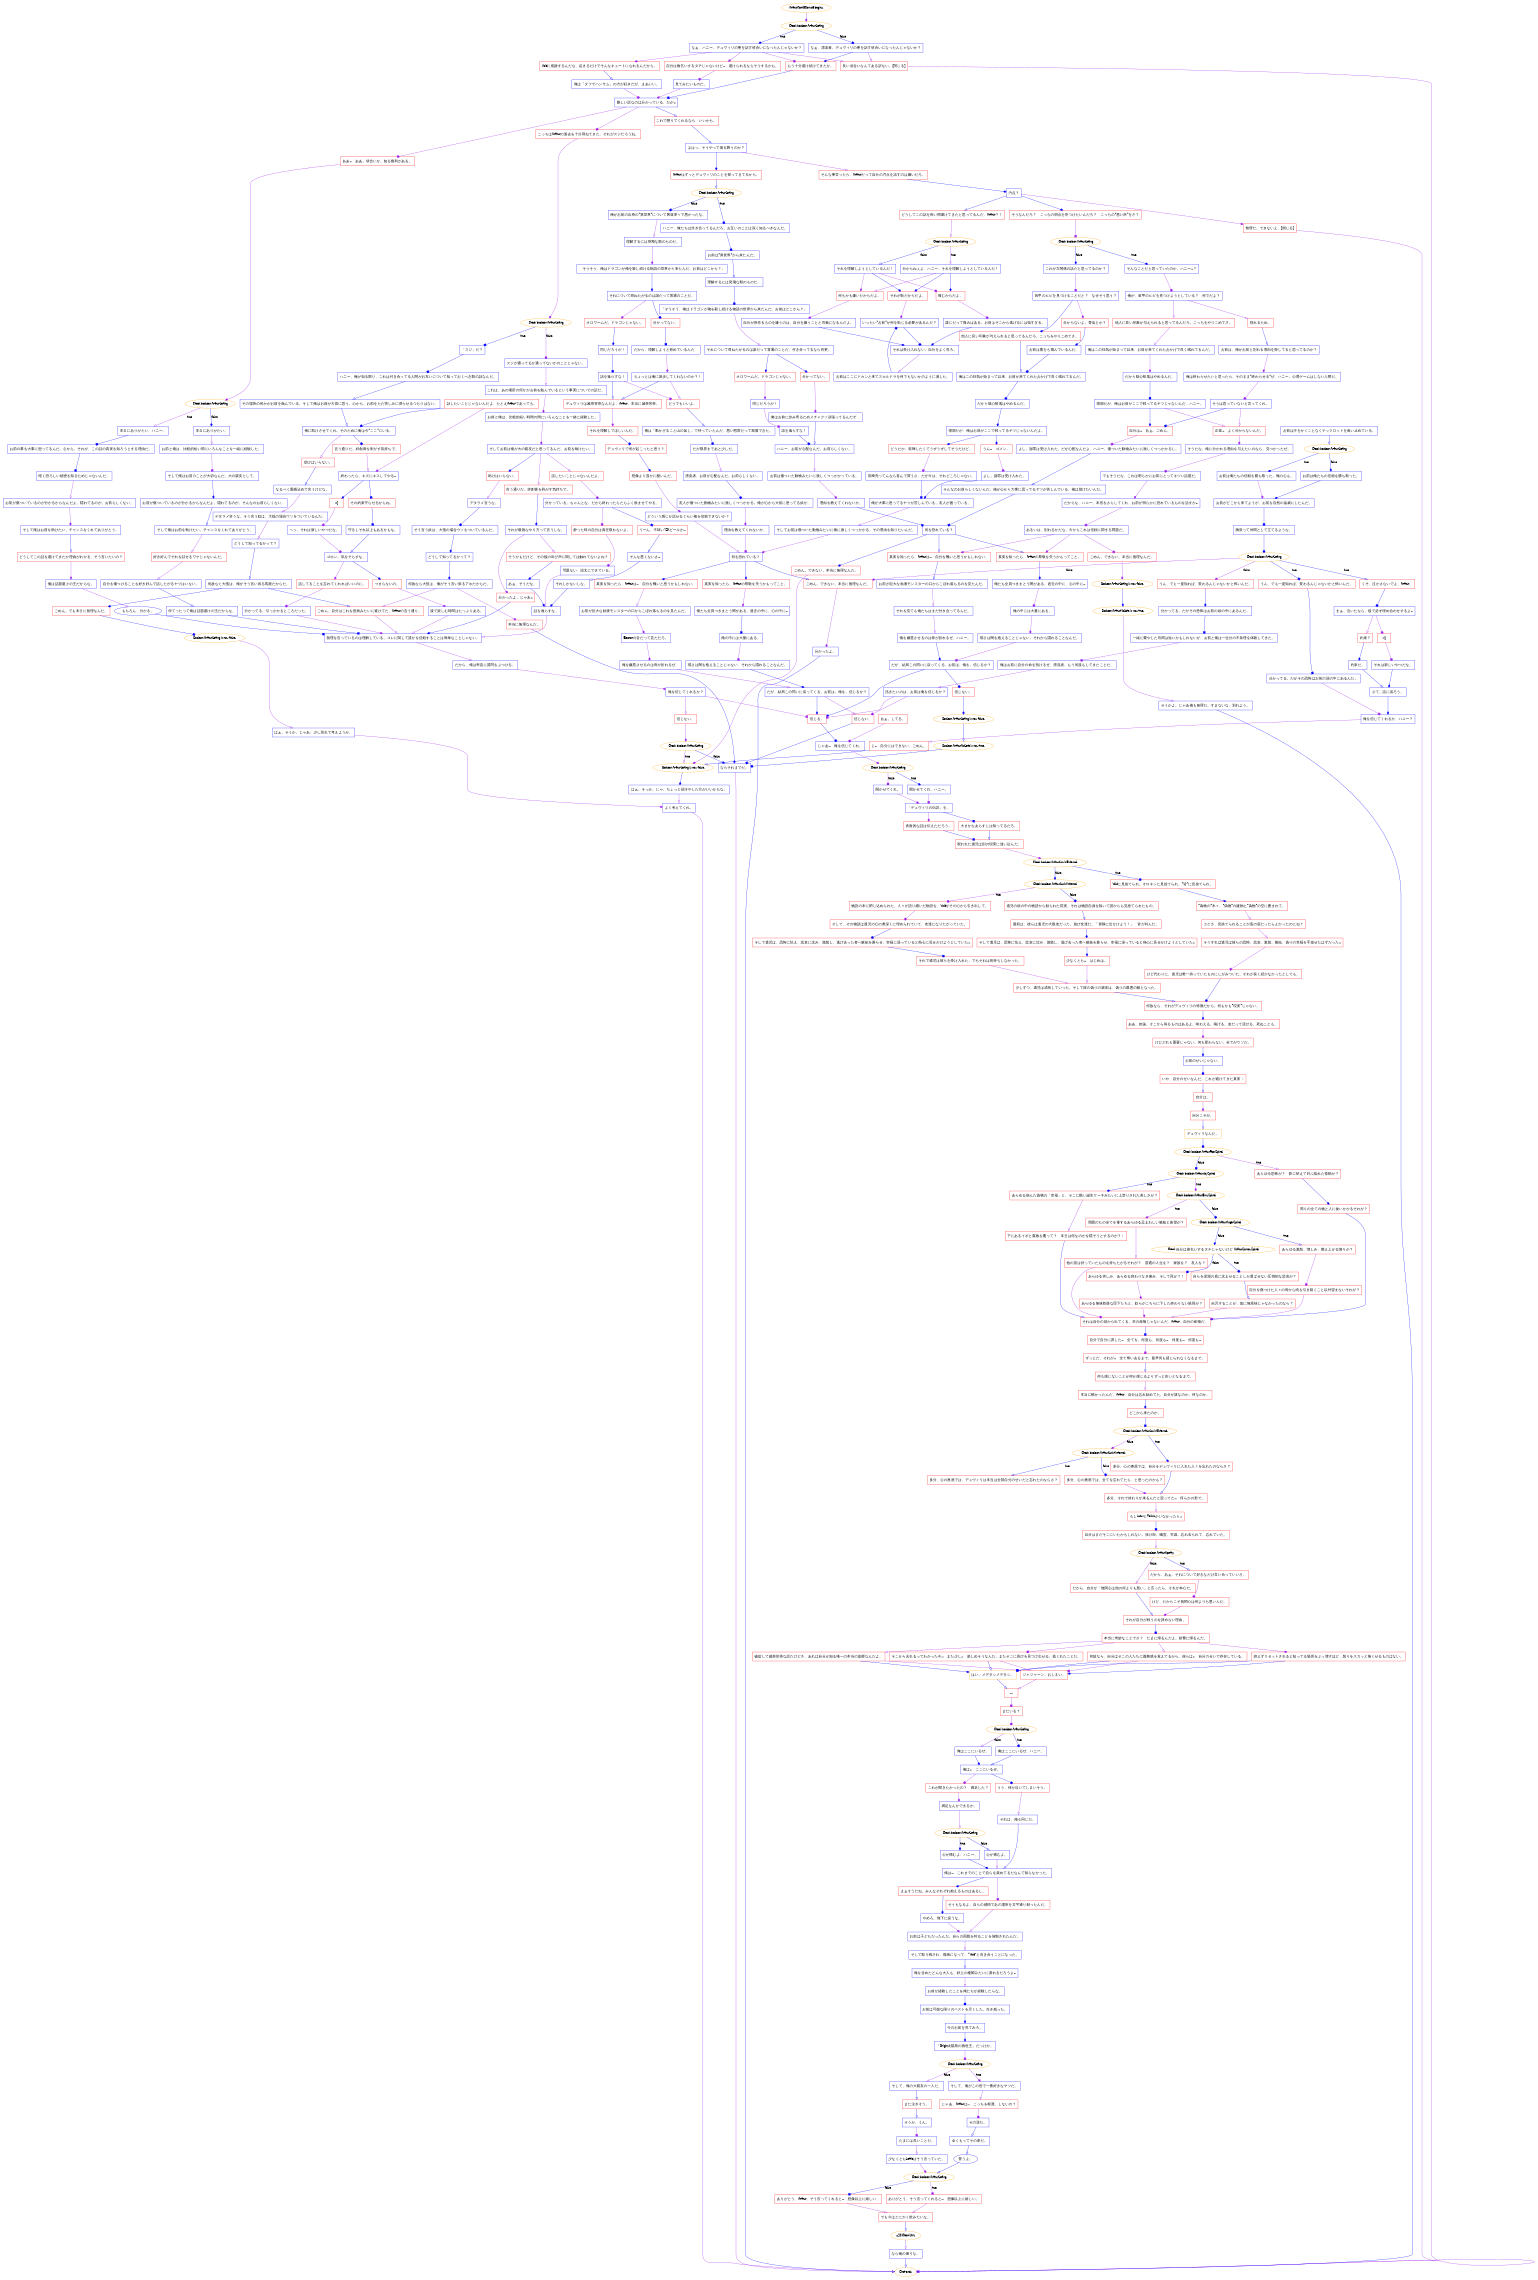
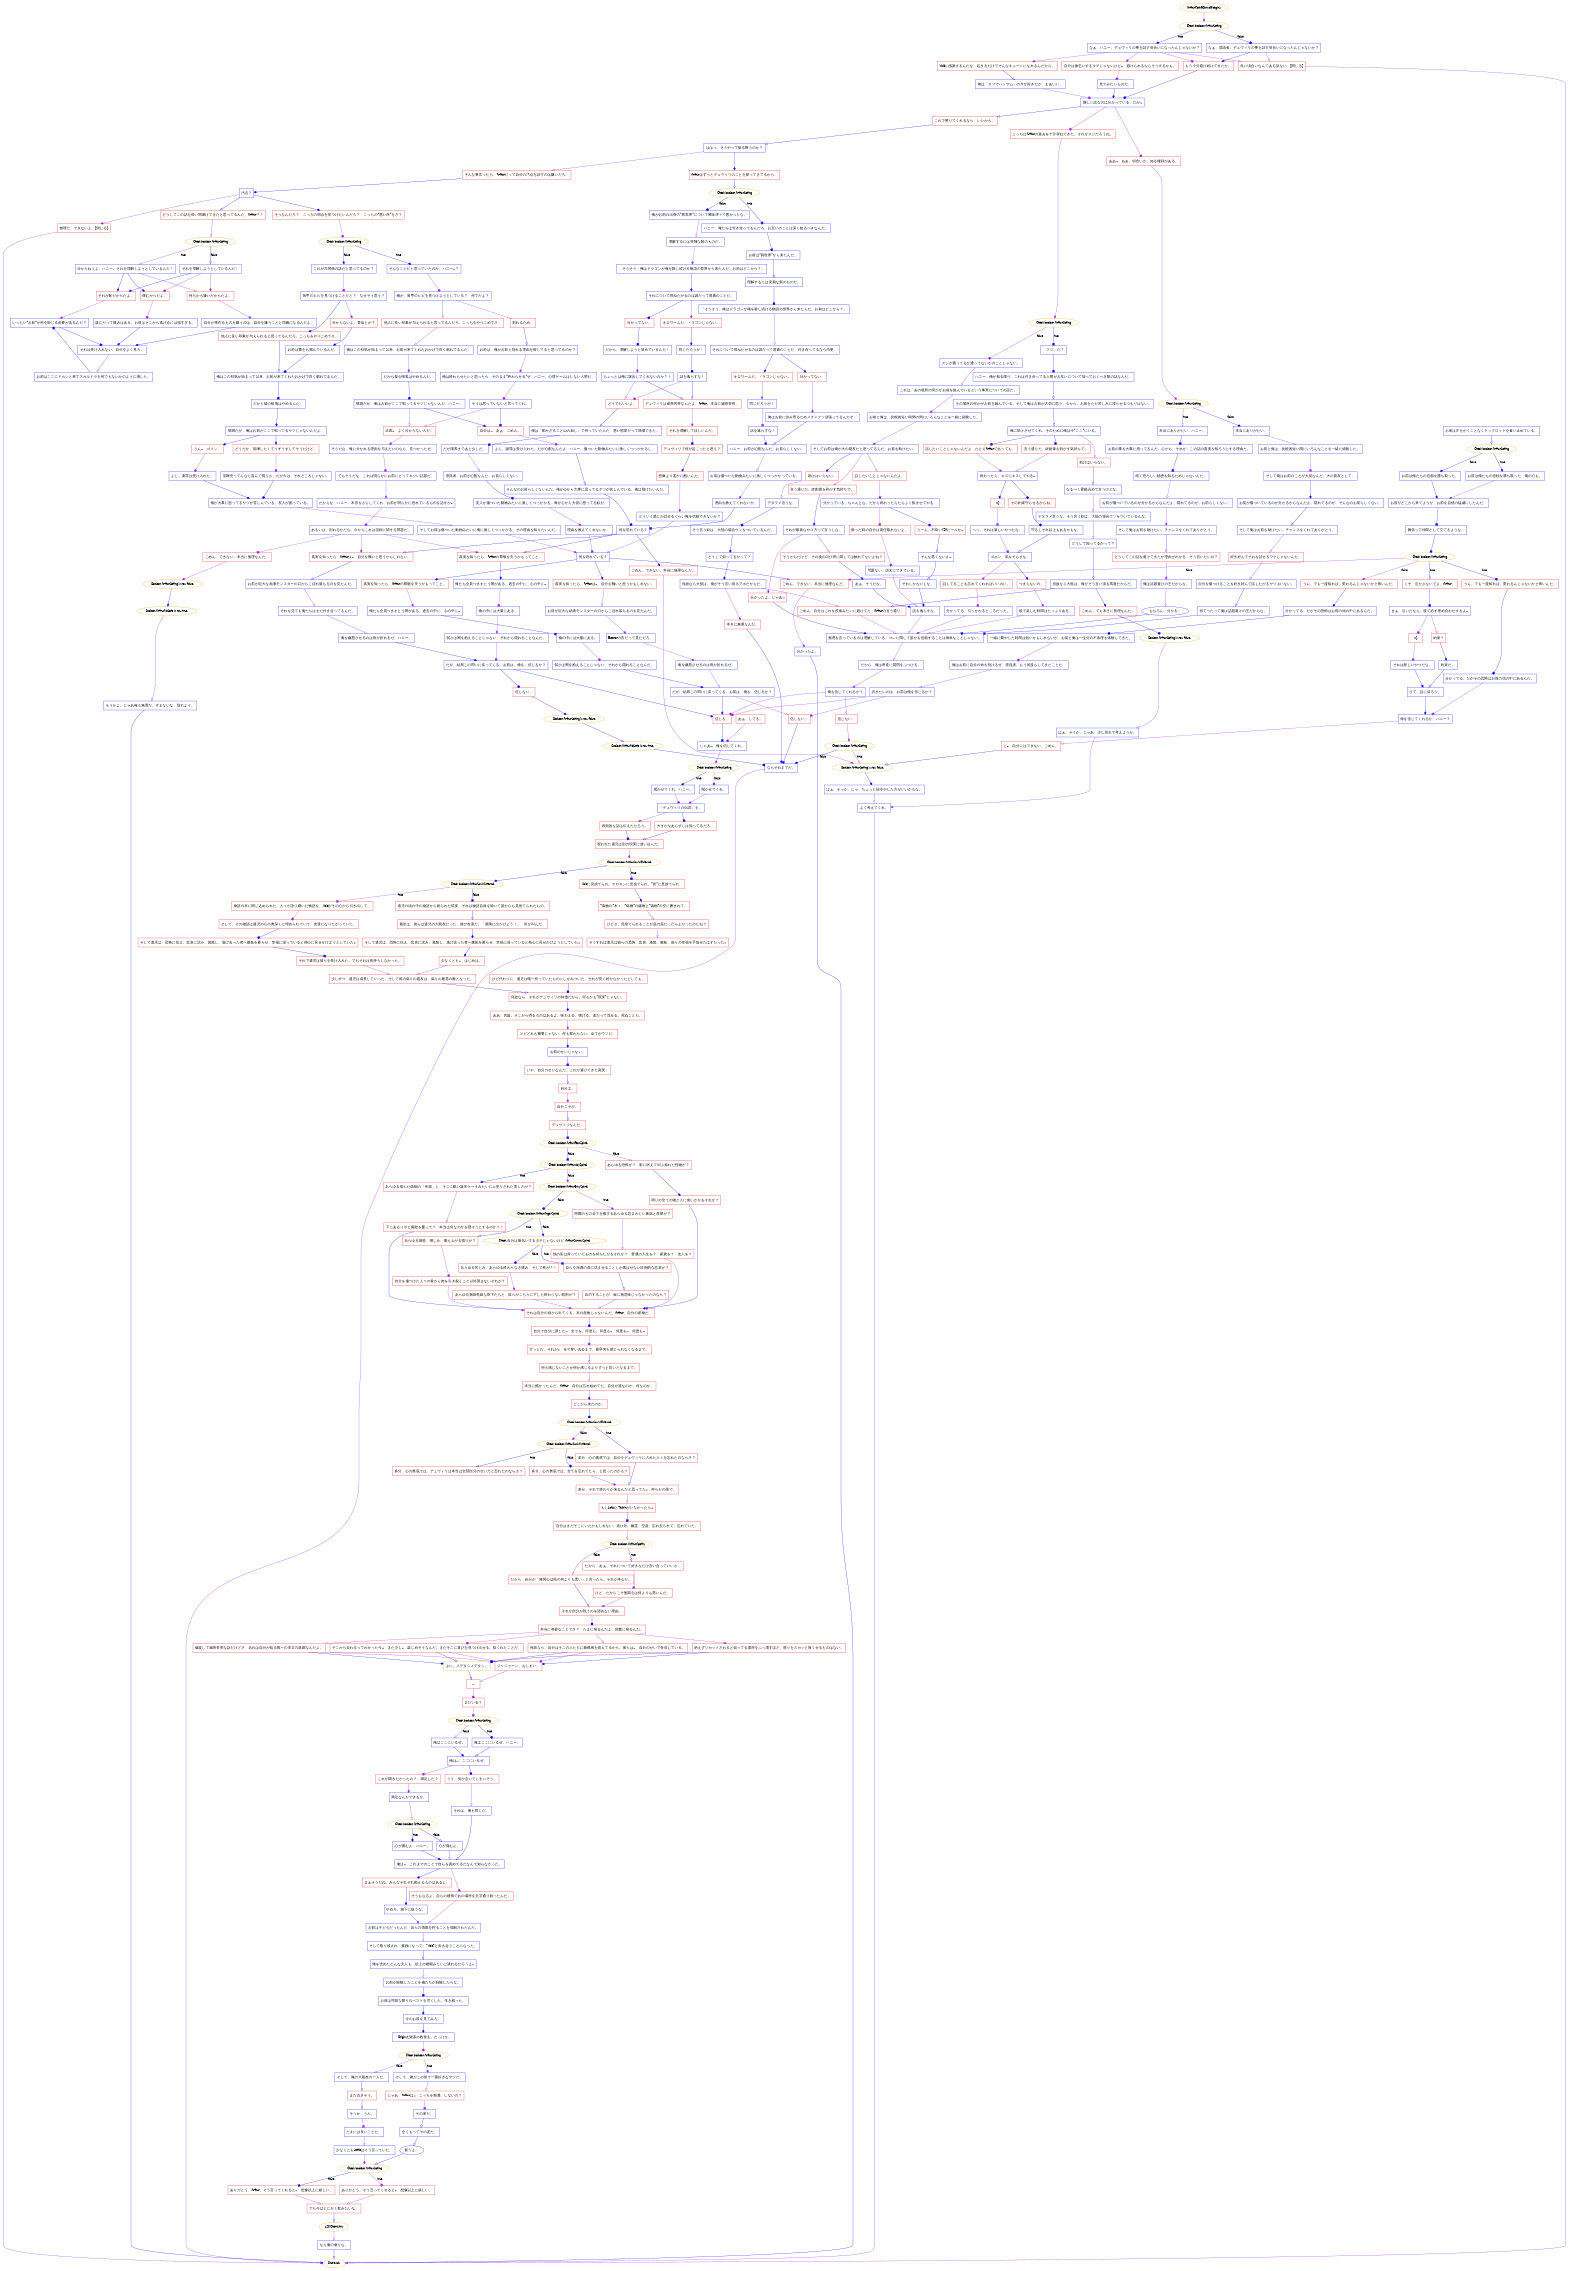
(670, 93) -> (1114, 92)
(403, 414) -> (1013, 440)
(1249, 958) -> none
(1203, 1134) -> (568, 1125)
(1259, 1163) -> (616, 1154)
(1198, 1185) -> (571, 1176)
